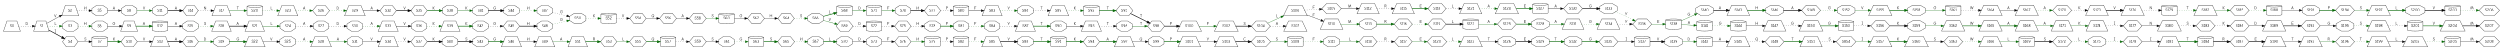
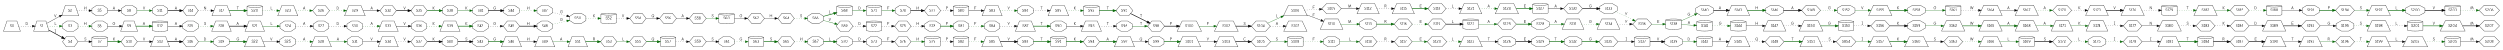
(237, 11) -> (237, 11)
